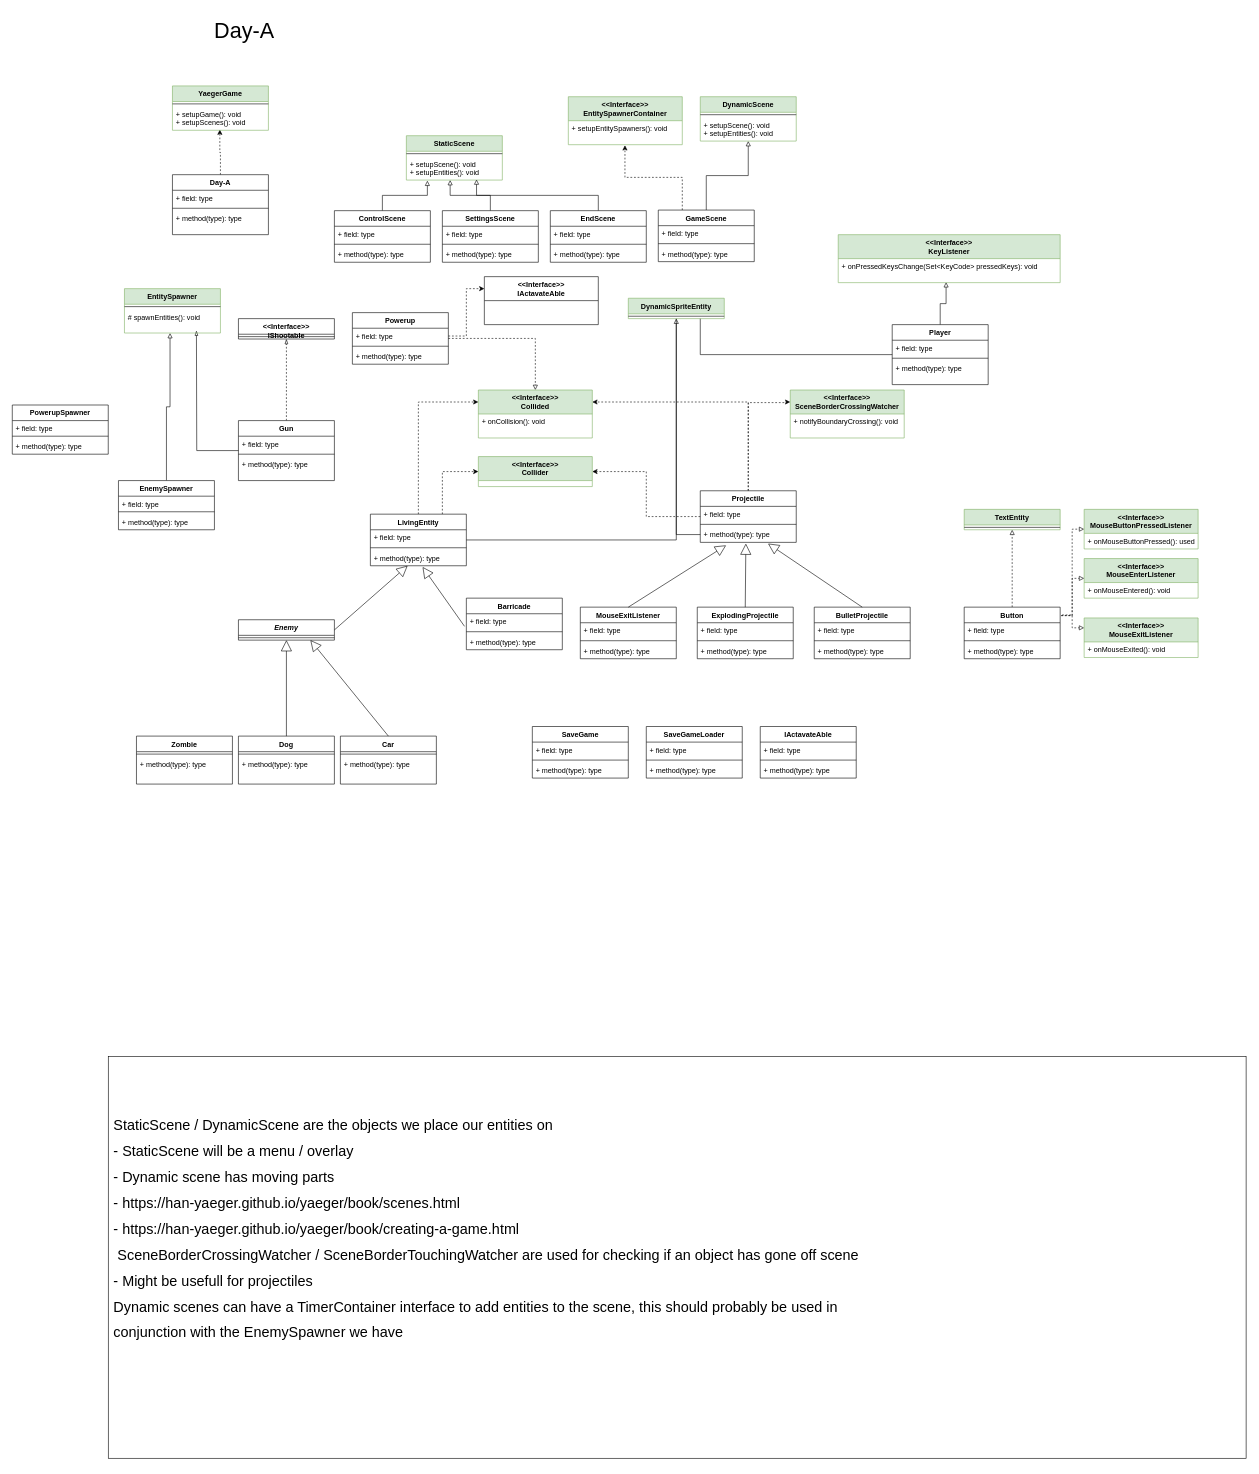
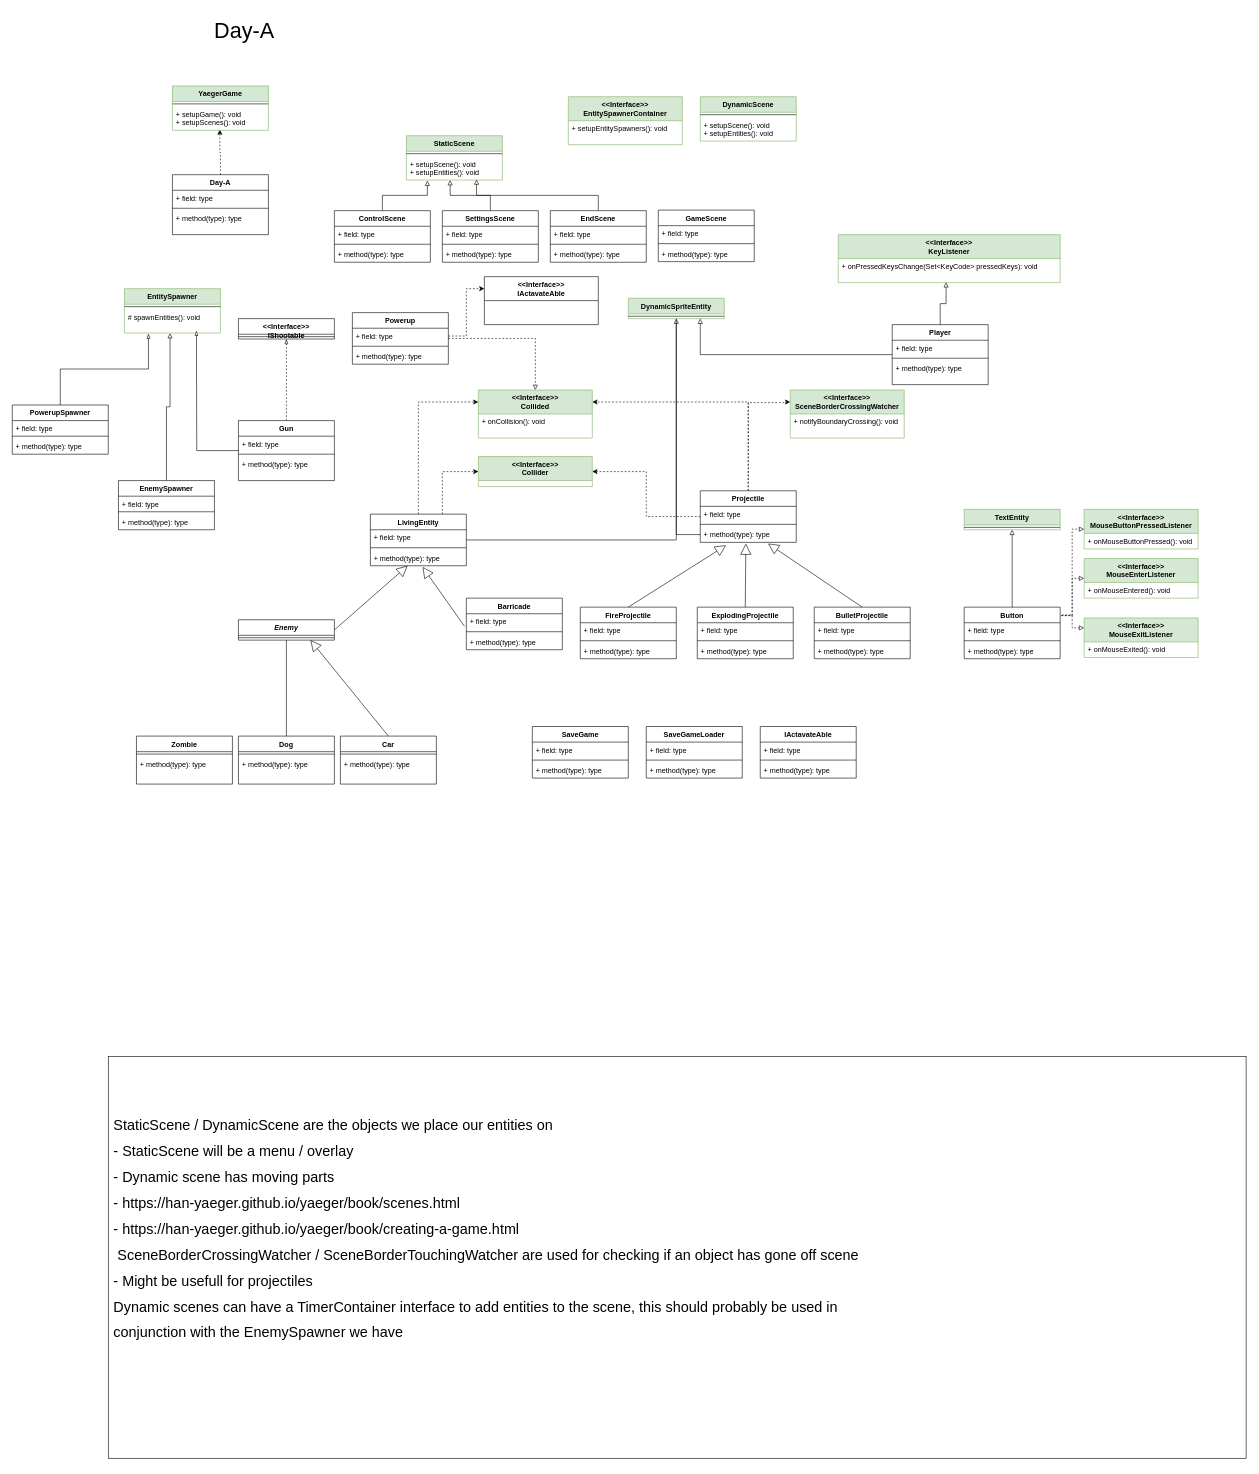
(725, 175) -> none
(654, 177) -> none
(701, 323) -> (701, 324)
none -> (60, 386)
(1145, 541) -> (1145, 541)
(1013, 571) -> (1013, 571)
(628, 615) -> (628, 615)
(287, 652) -> (287, 647)
